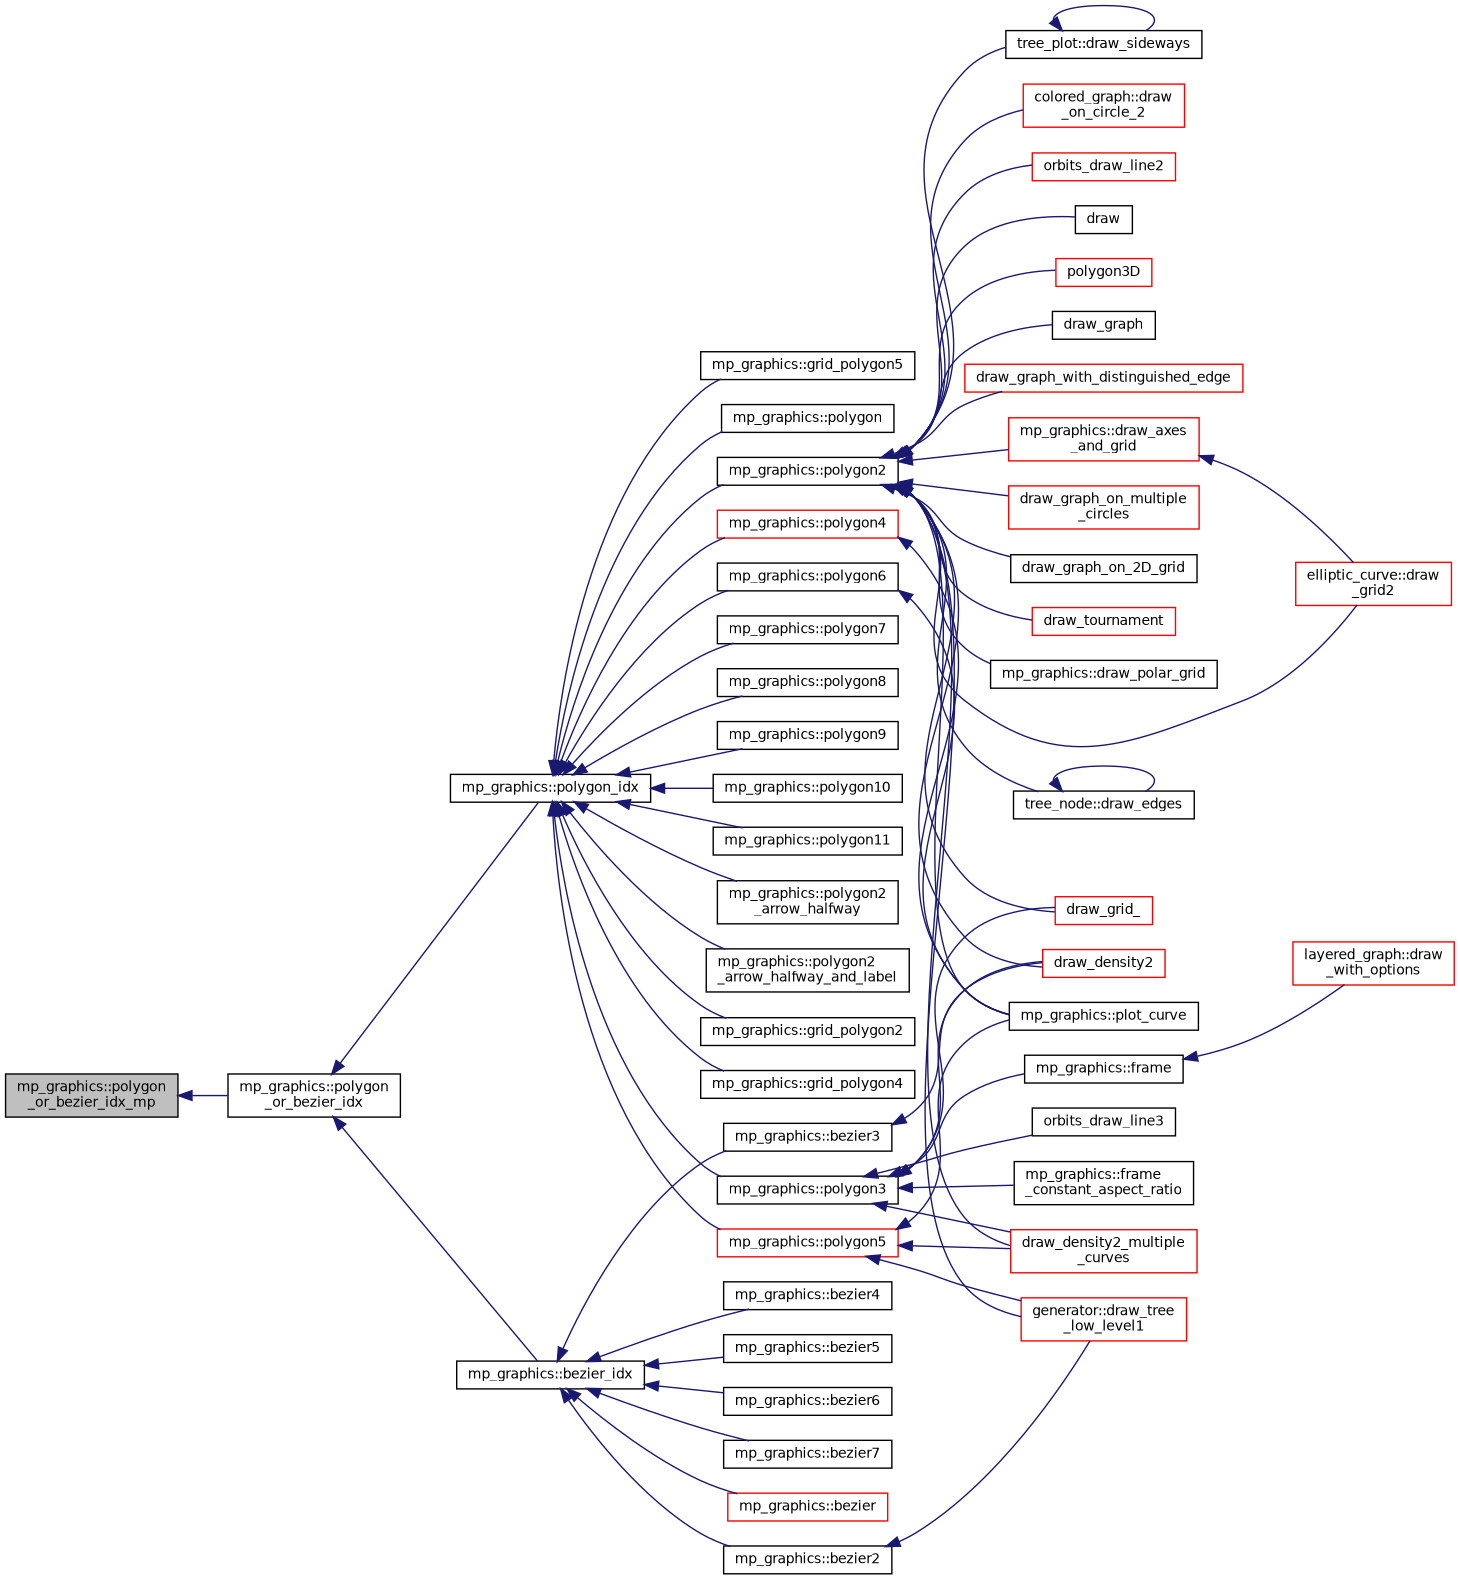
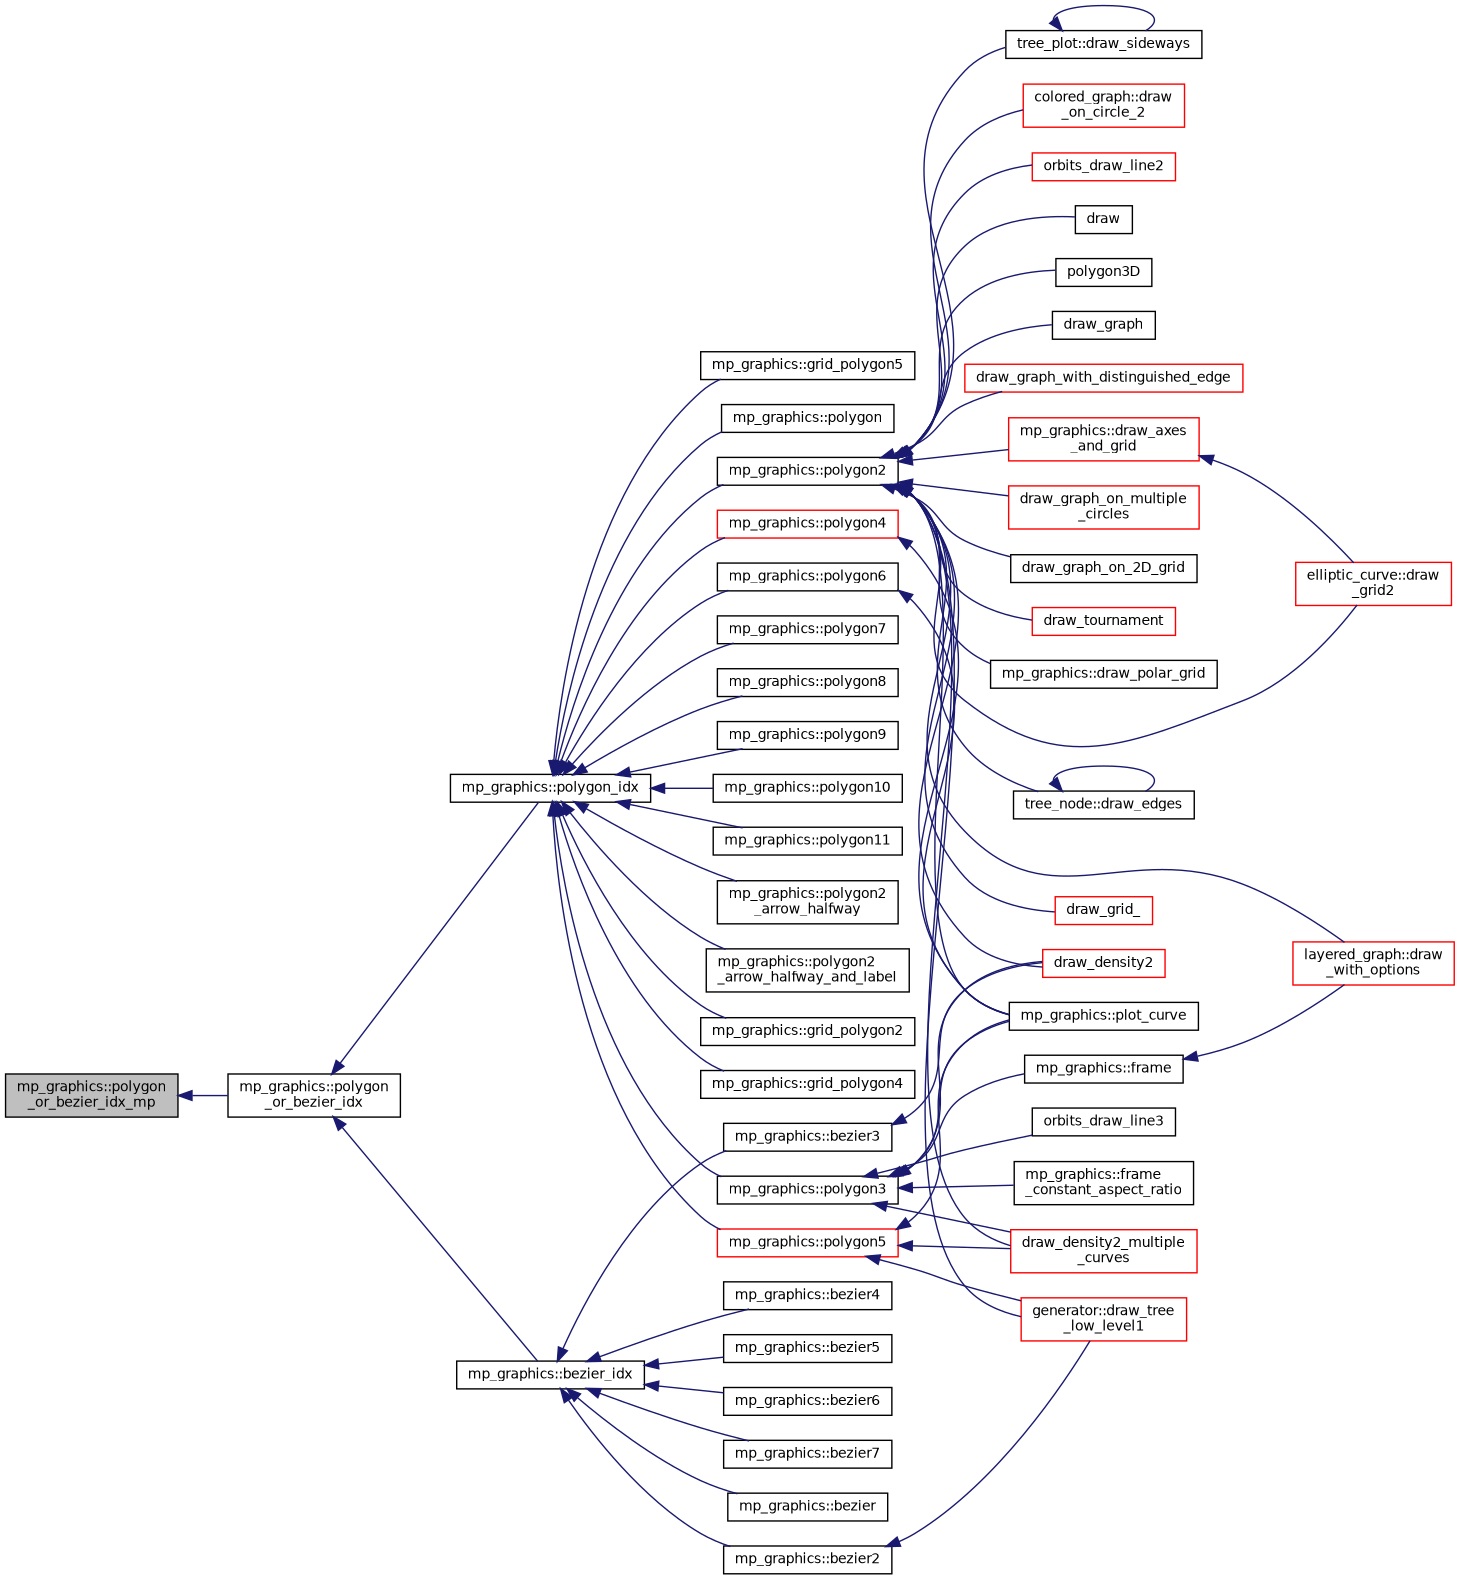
(1104, 272) -> (1104, 272)
none -> (984, 847)
(942, 972) -> (942, 1083)
(808, 1507) -> (808, 1507)
